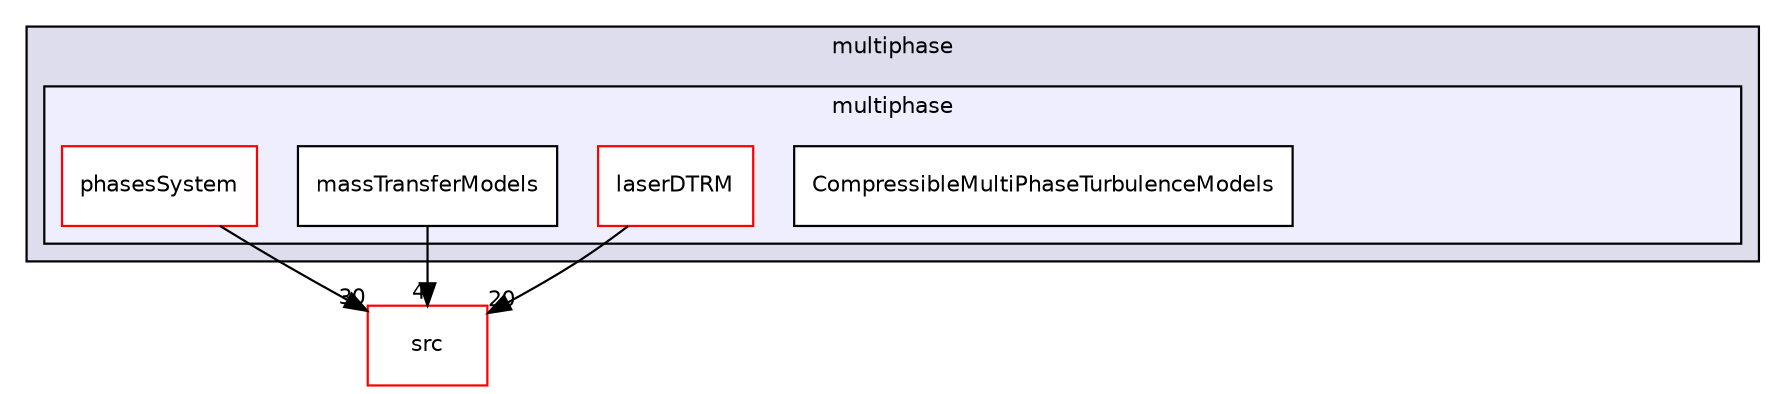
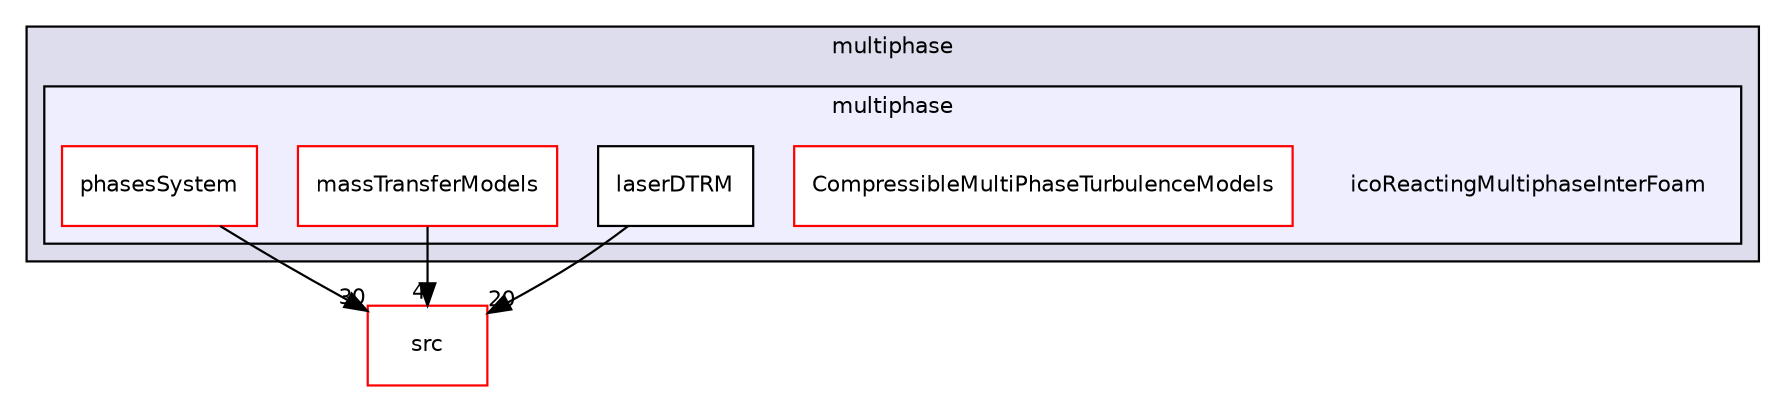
(428, 186) -> (428, 186)
(676, 186) -> (676, 186)
(1043, 186) -> (1043, 186)
none -> (1529, 186)
